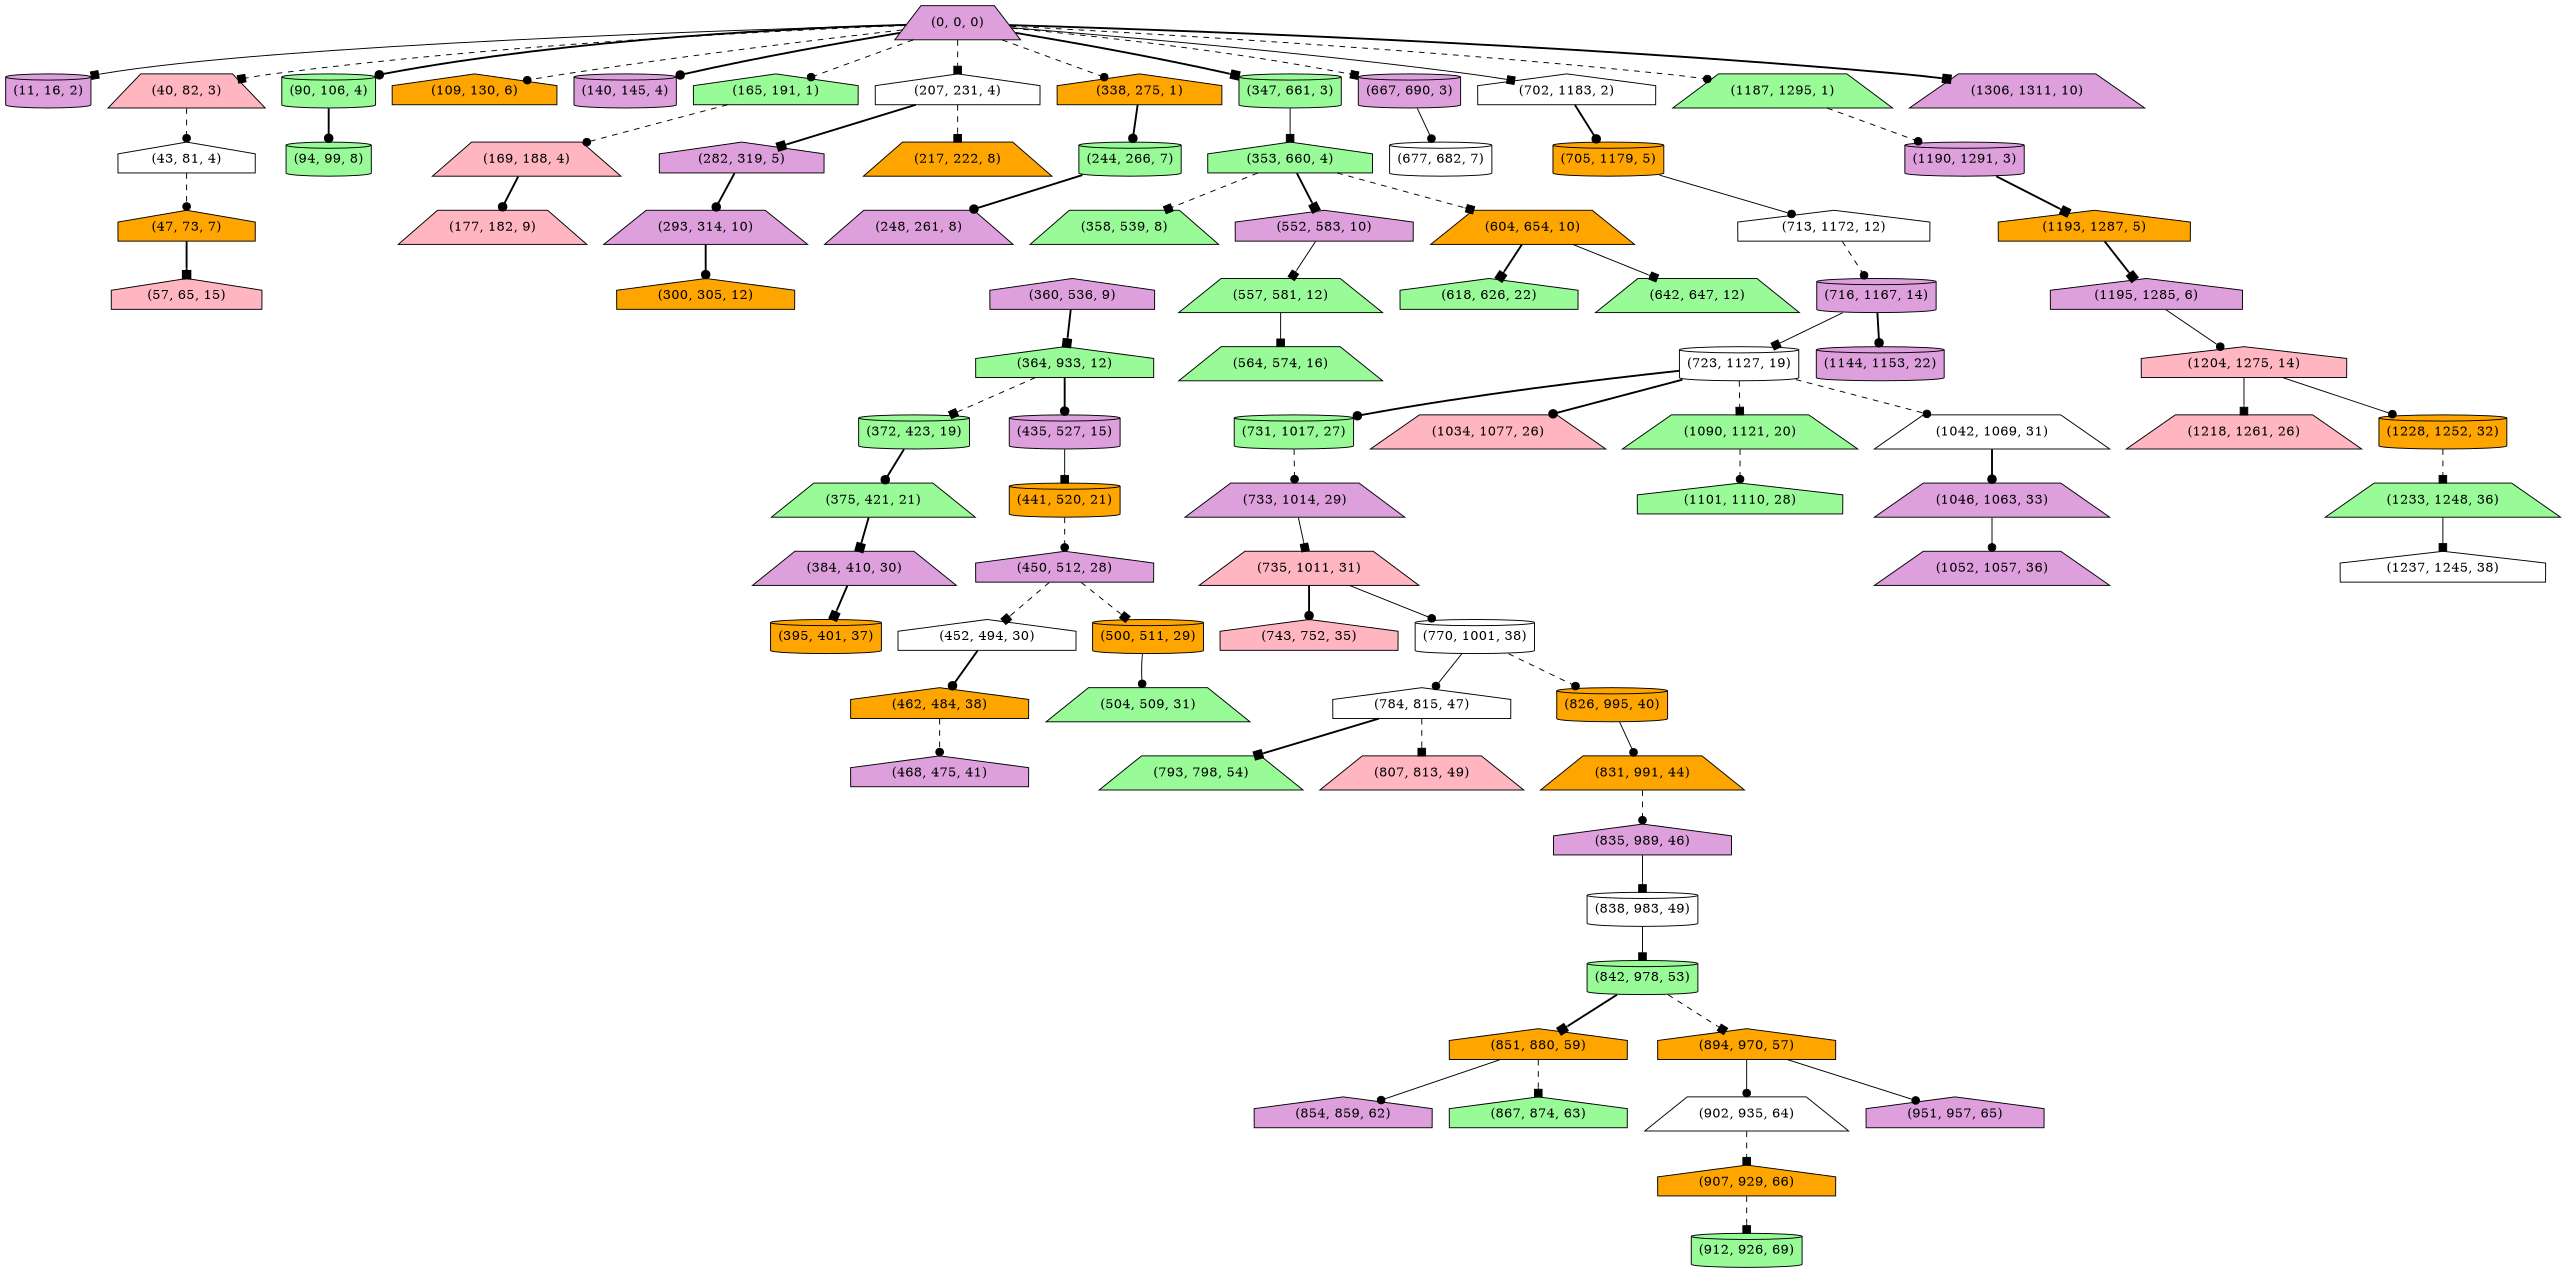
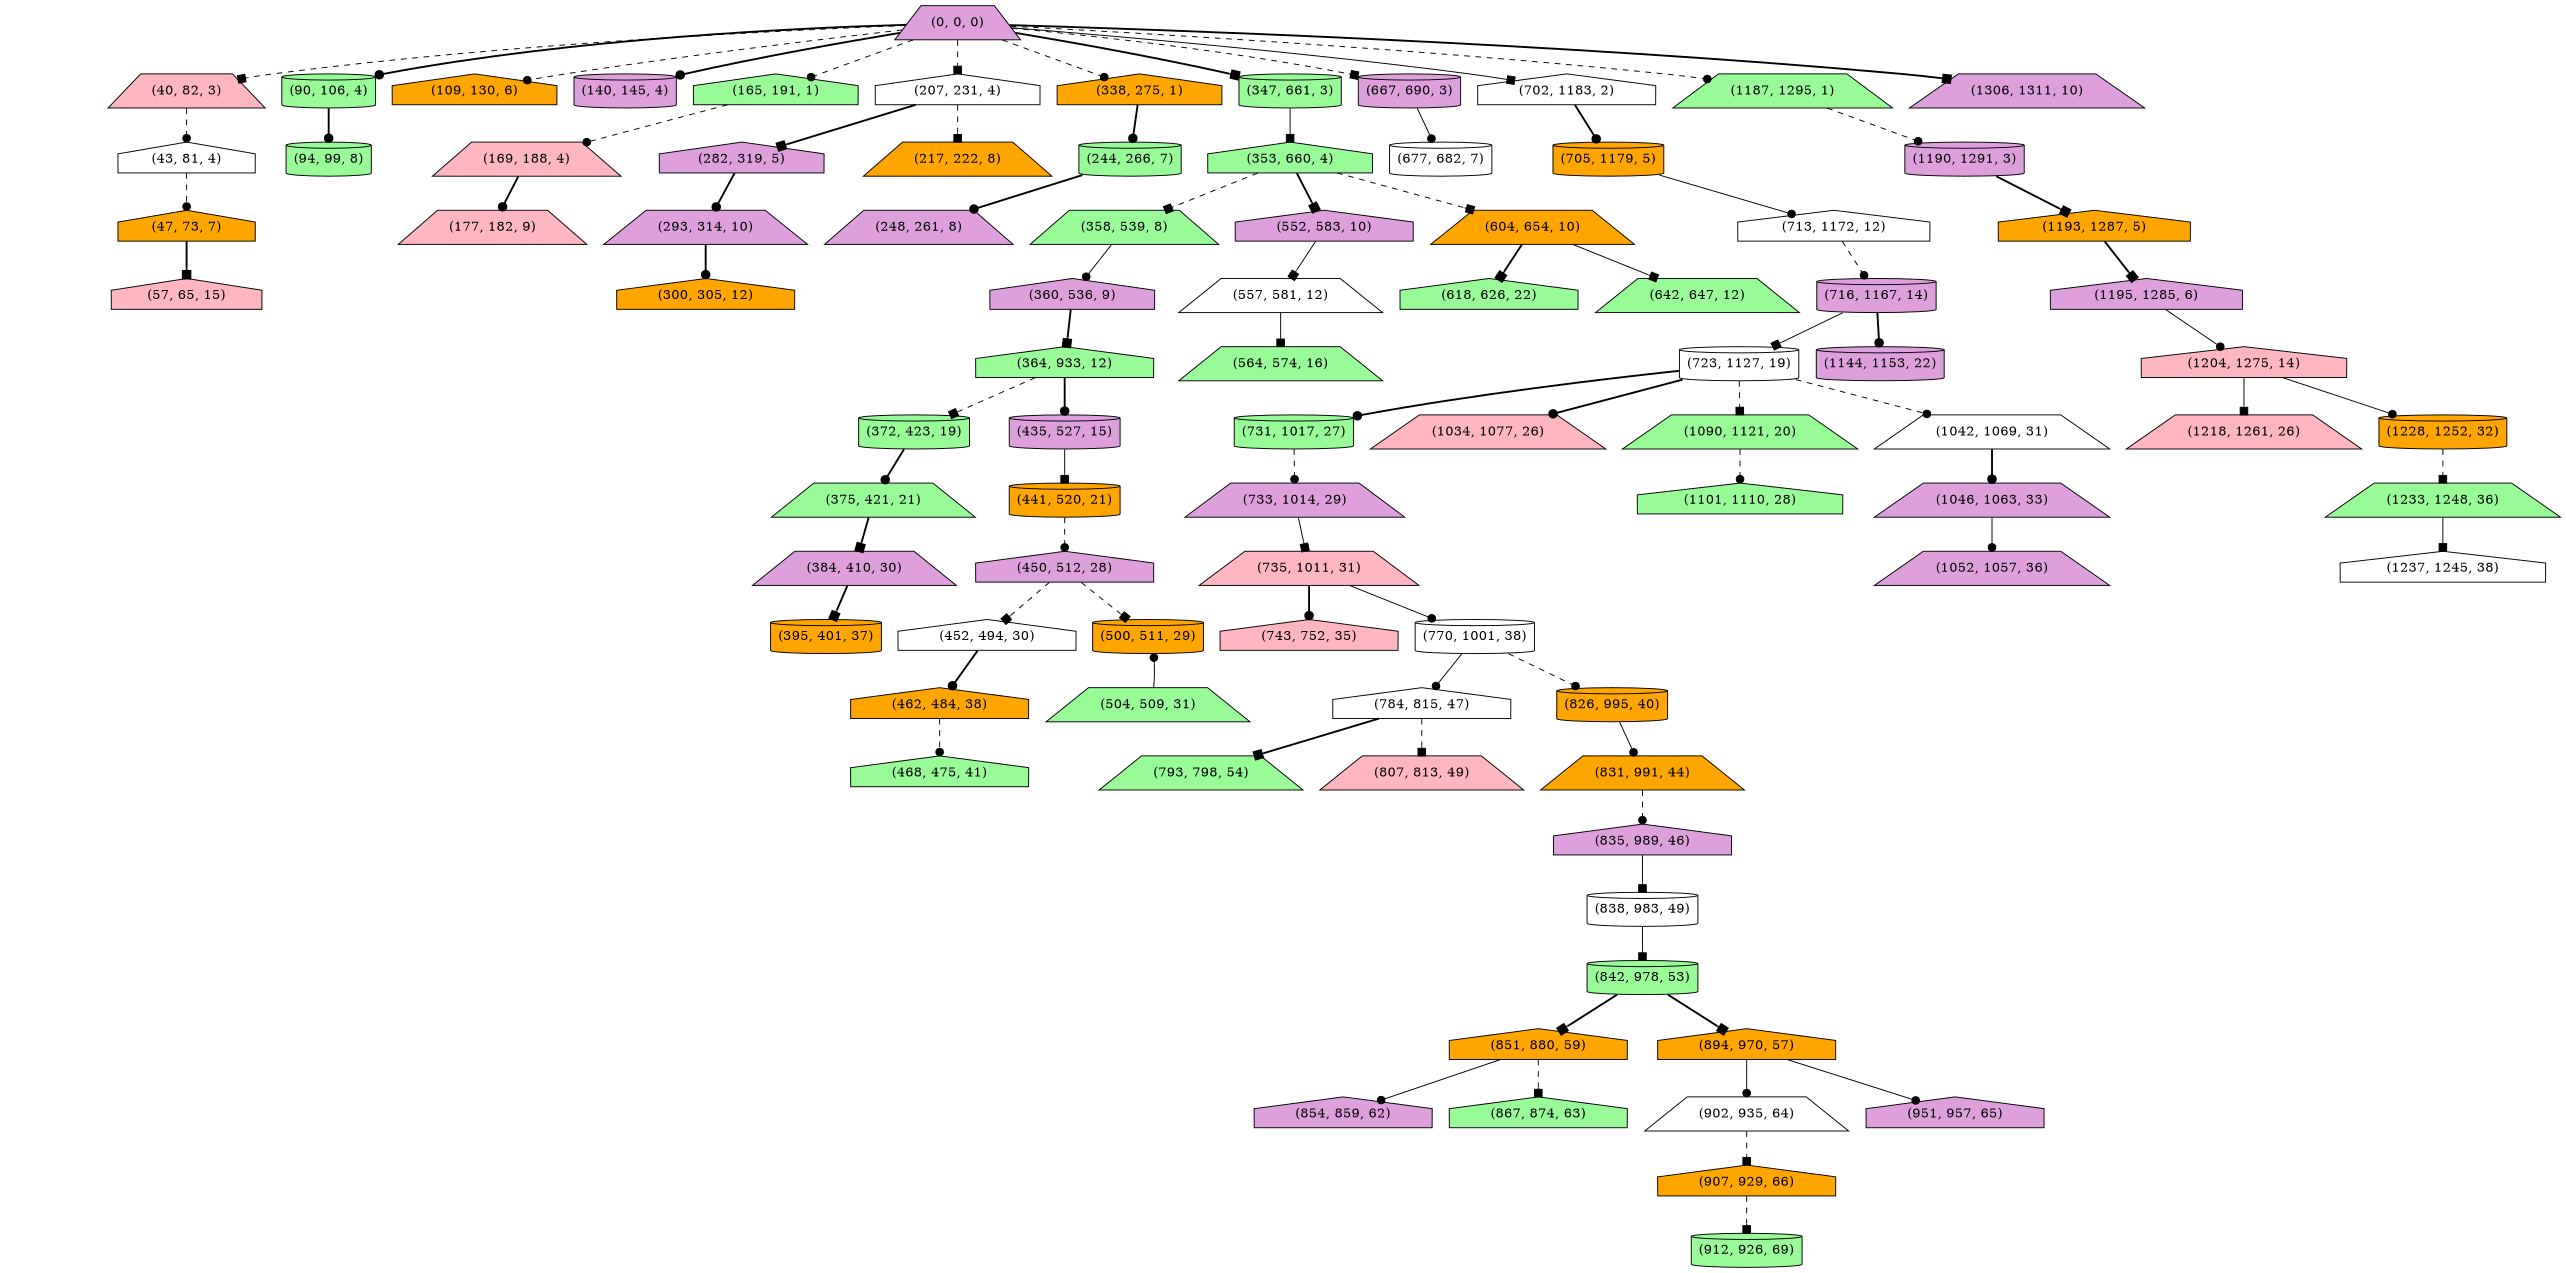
(48, 91) -> none
none -> (1100, 259)
(1281, 296) -> (1281, 296)
(1142, 667) -> (1154, 675)
(940, 773) -> (940, 773)
(1693, 1010) -> (1693, 1010)
